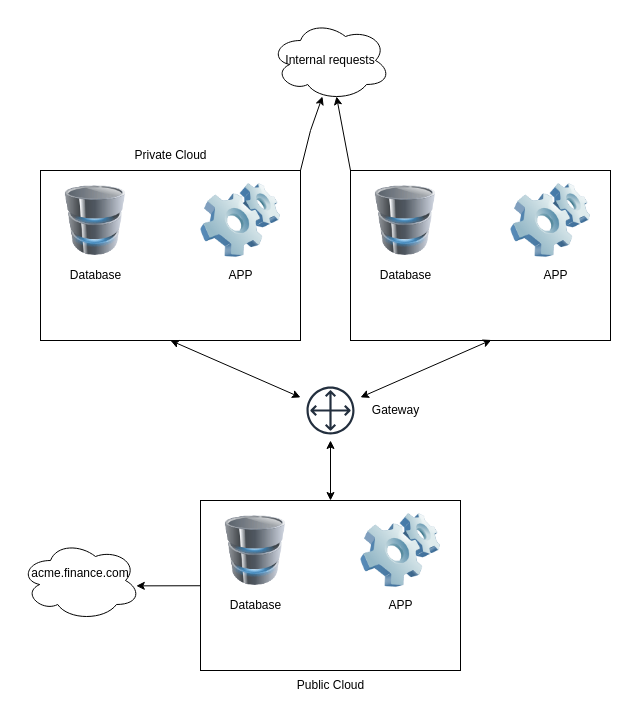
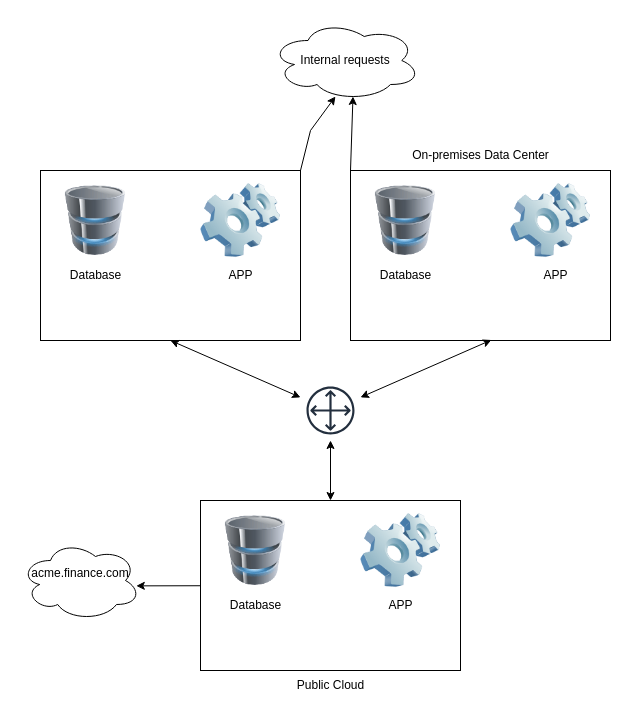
(331, 61) -> (346, 61)
(171, 156) -> none
none -> (481, 156)
(396, 411) -> none
